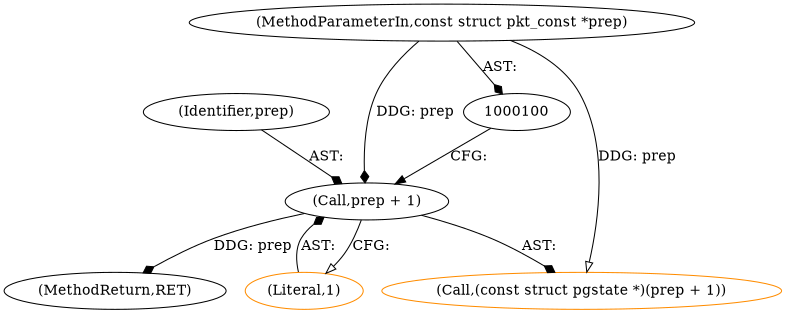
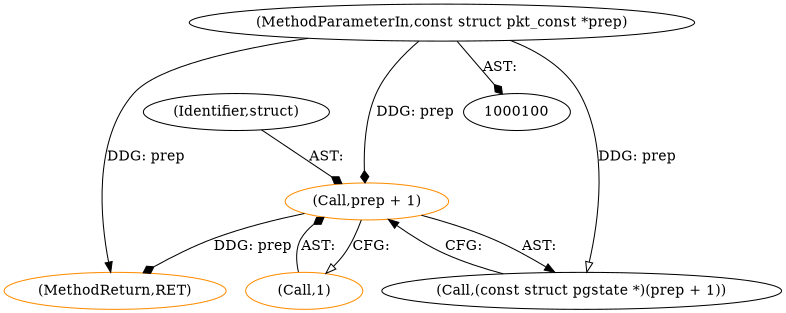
none -> (137, 90)
(236, 112) -> (236, 112)
(448, 153) -> (448, 255)
(367, 201) -> (367, 201)
(486, 236) -> (486, 236)
(115, 291) -> (115, 291)
(304, 291) -> (304, 291)
(582, 291) -> (582, 291)
